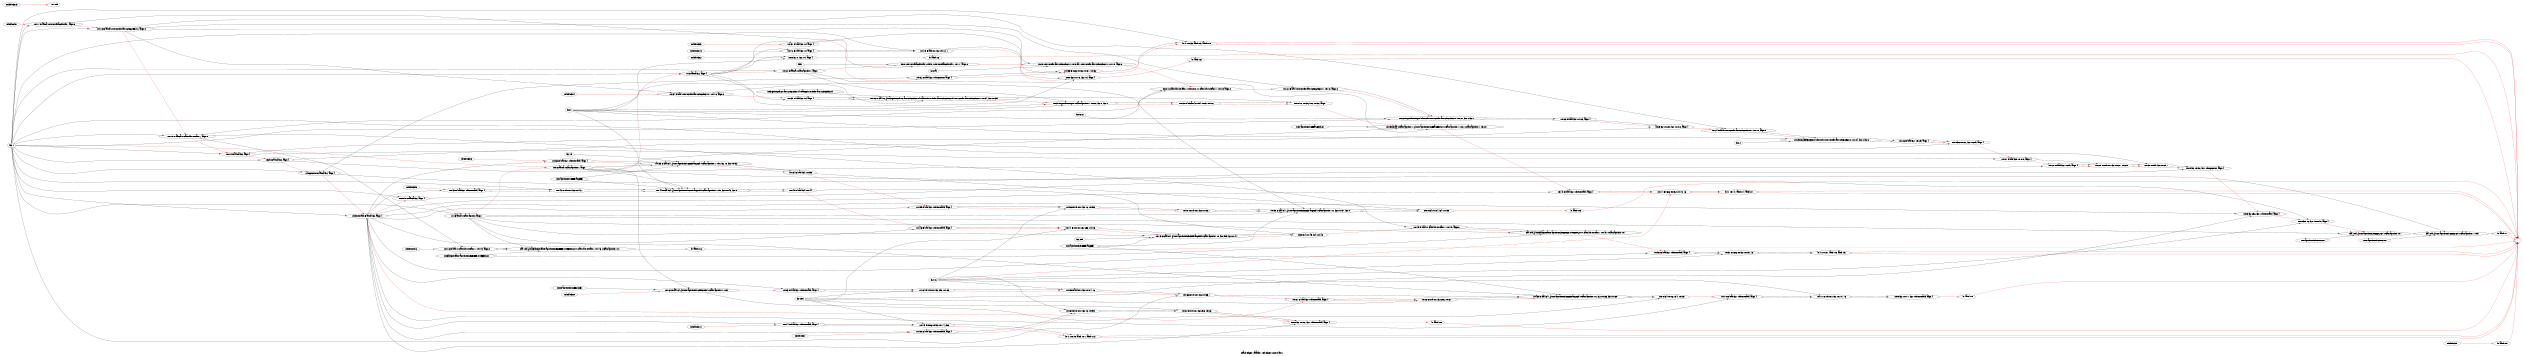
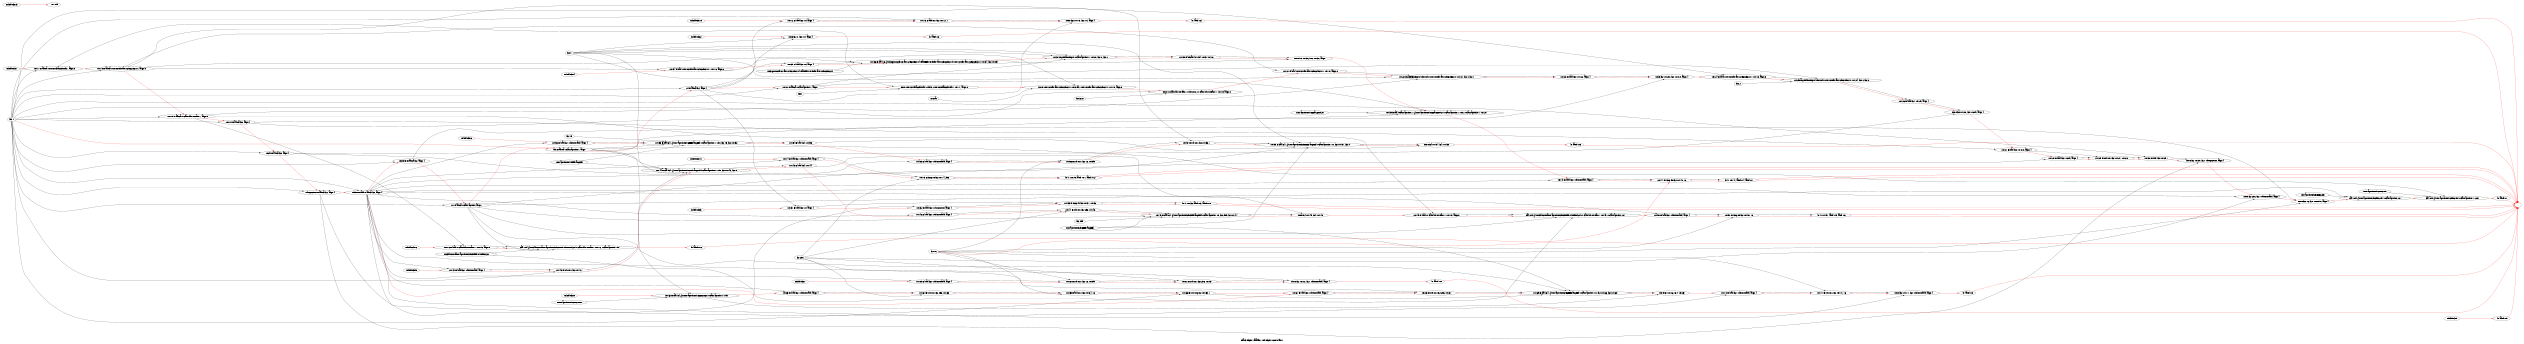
(544, 11) -> (611, 11)
(1196, 295) -> (1196, 293)
none -> (1095, 318)
